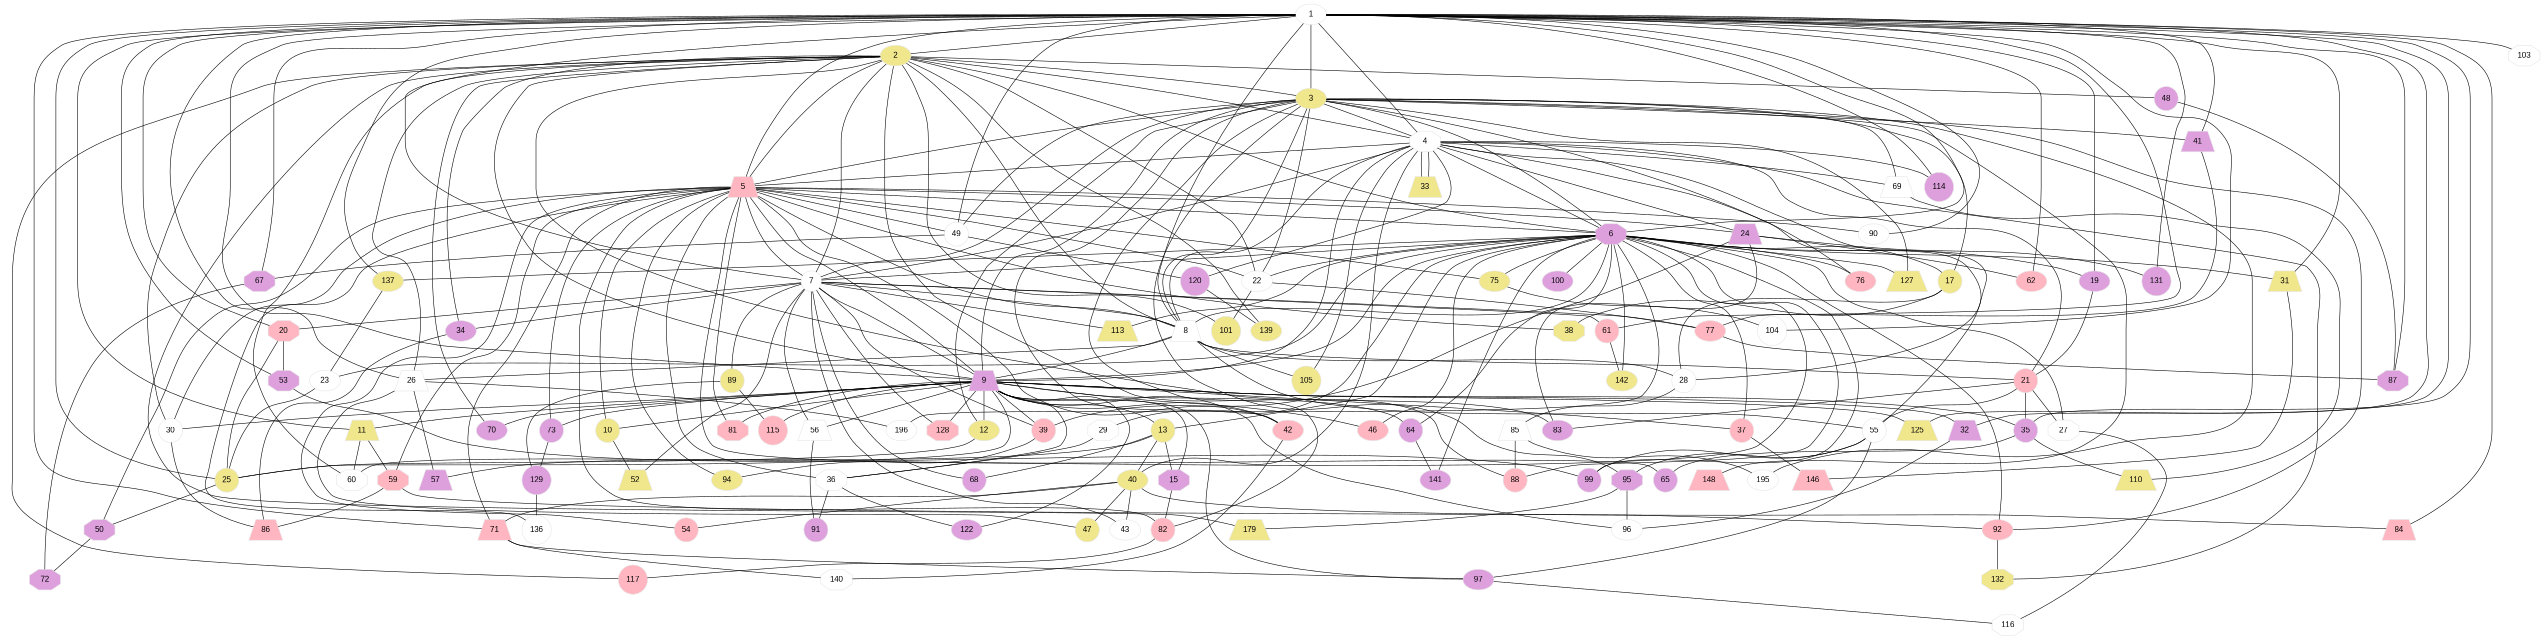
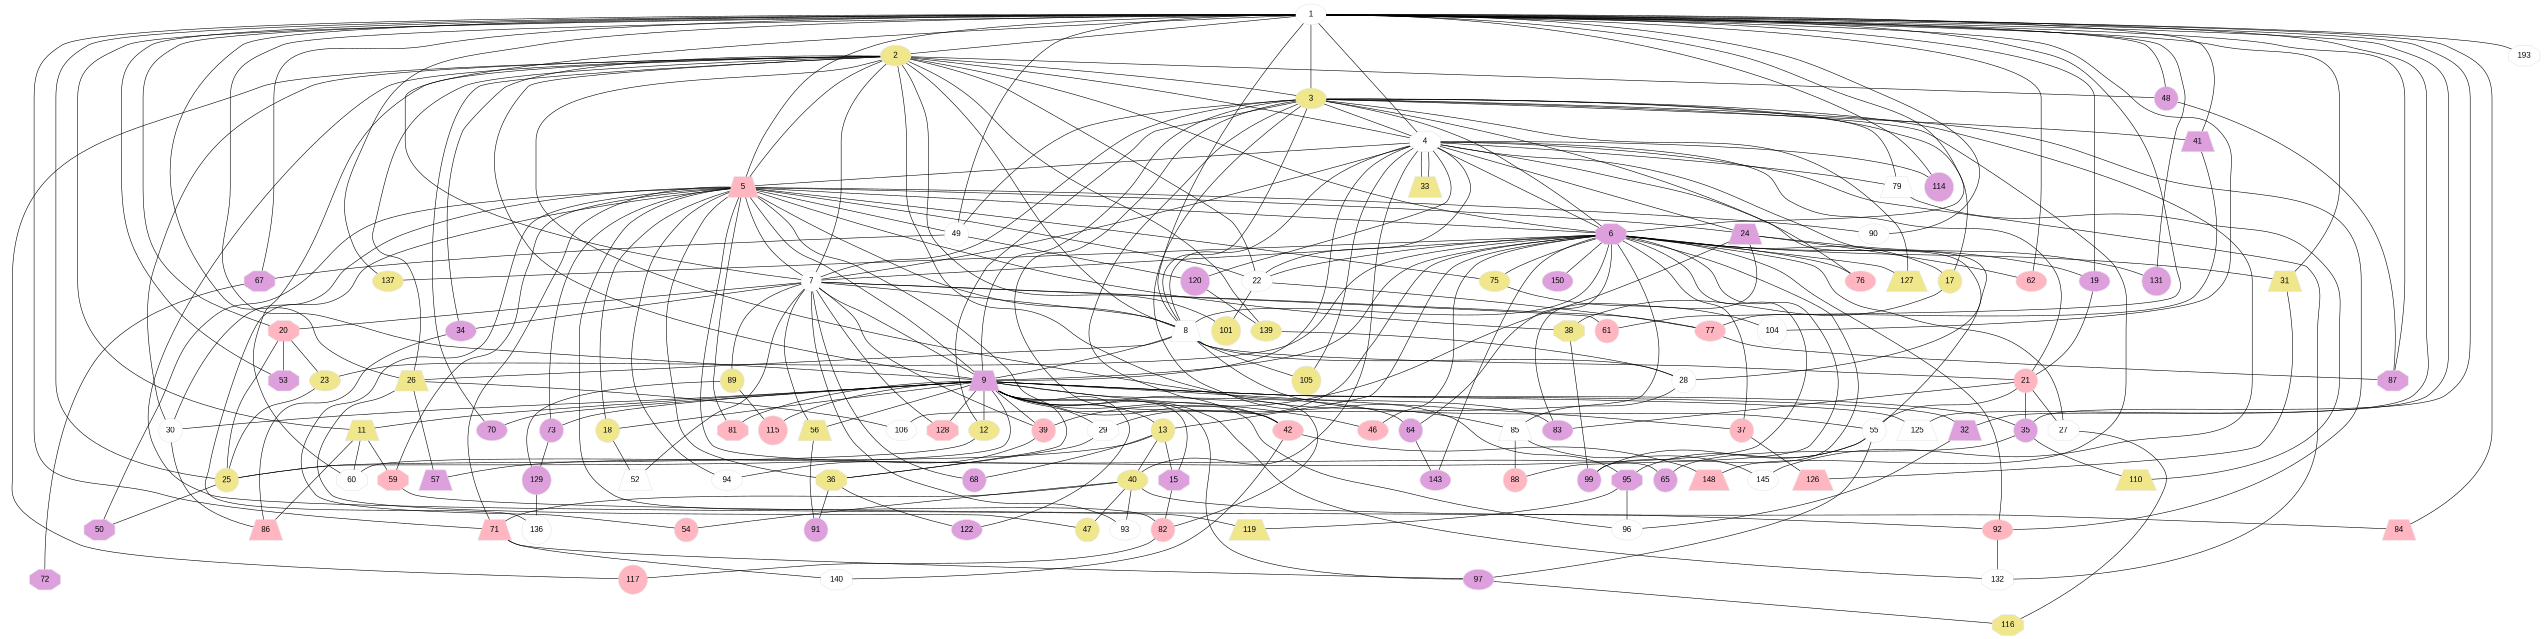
none -> (1760, 21)
(2524, 56) -> (2524, 56)
(1024, 135) -> none
(1897, 187) -> (1897, 187)
(1293, 192) -> (1427, 238)
(1558, 281) -> (1558, 281)
(1788, 299) -> (1479, 342)
(356, 331) -> (304, 356)
(1118, 331) -> none
(1004, 333) -> (1072, 333)
(325, 381) -> (325, 381)
(412, 381) -> (412, 381)
(1622, 381) -> none
none -> (1046, 406)
(608, 430) -> (608, 430)
(815, 430) -> (815, 430)
(901, 430) -> (901, 430)
(1917, 430) -> (1917, 430)
none -> (1490, 450)
(1029, 458) -> (1577, 392)
(635, 480) -> (635, 480)
(727, 480) -> (727, 480)
(831, 480) -> (831, 480)
(1435, 480) -> (1435, 480)
(1763, 480) -> (1763, 480)
(1813, 480) -> (1813, 480)
(305, 519) -> (314, 480)
(1125, 530) -> (1125, 530)
(1250, 530) -> (1250, 530)
none -> (1471, 535)
(72, 555) -> none
(1998, 580) -> (1998, 580)
(2008, 625) -> (2008, 625)
